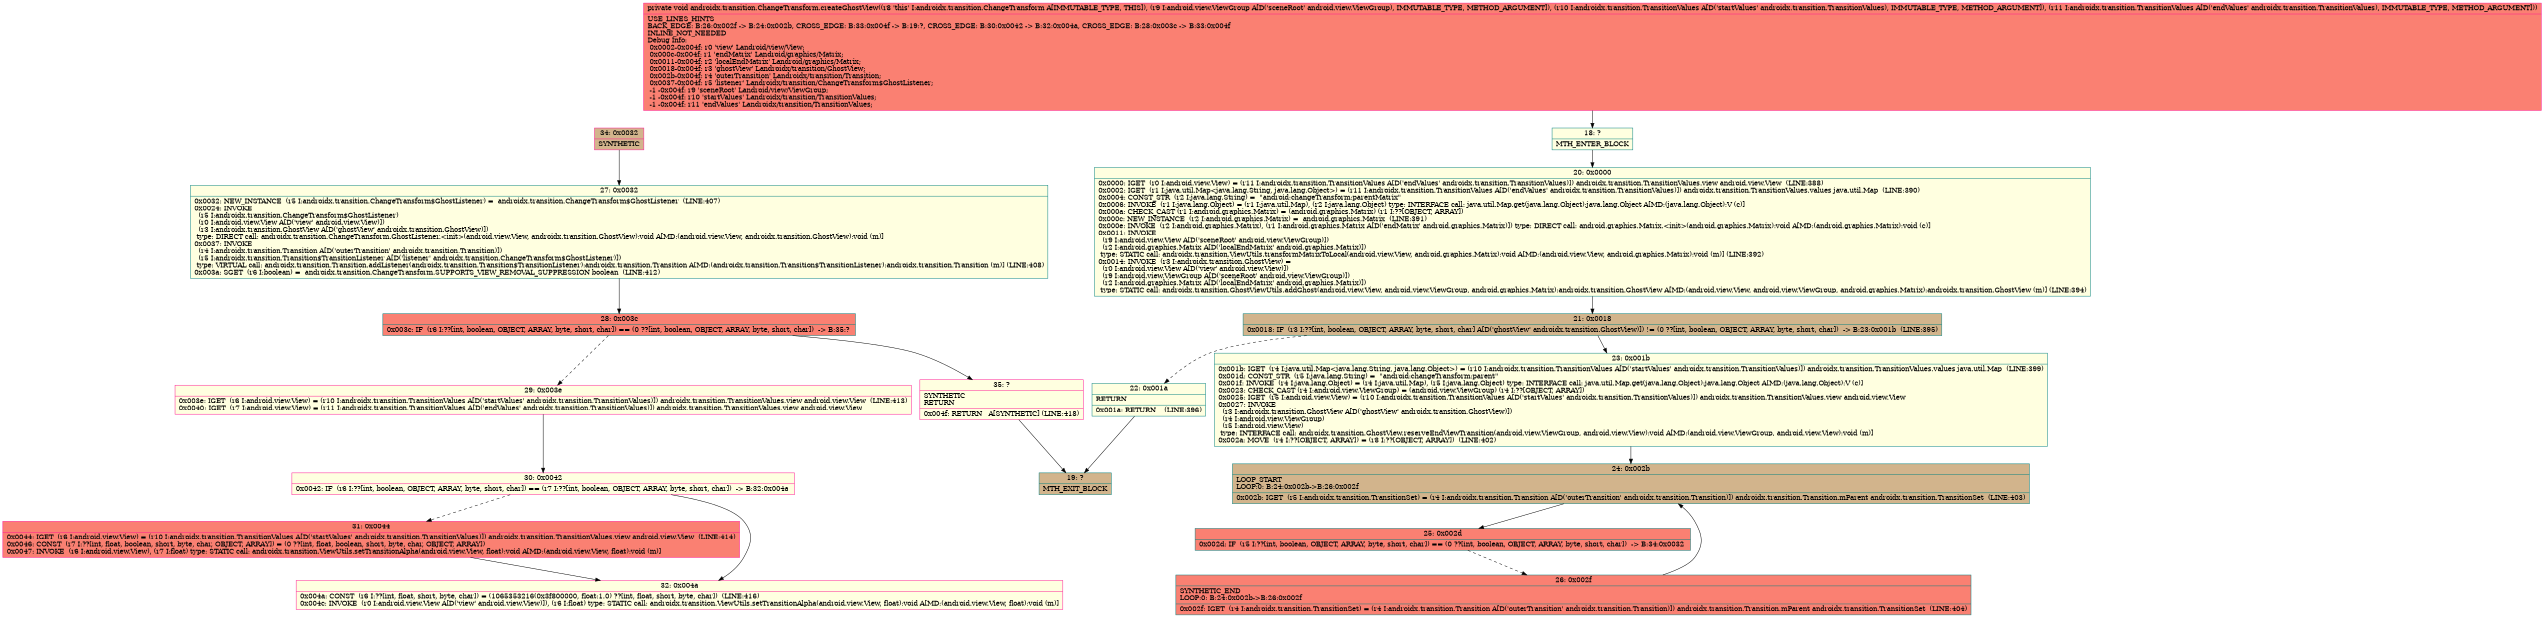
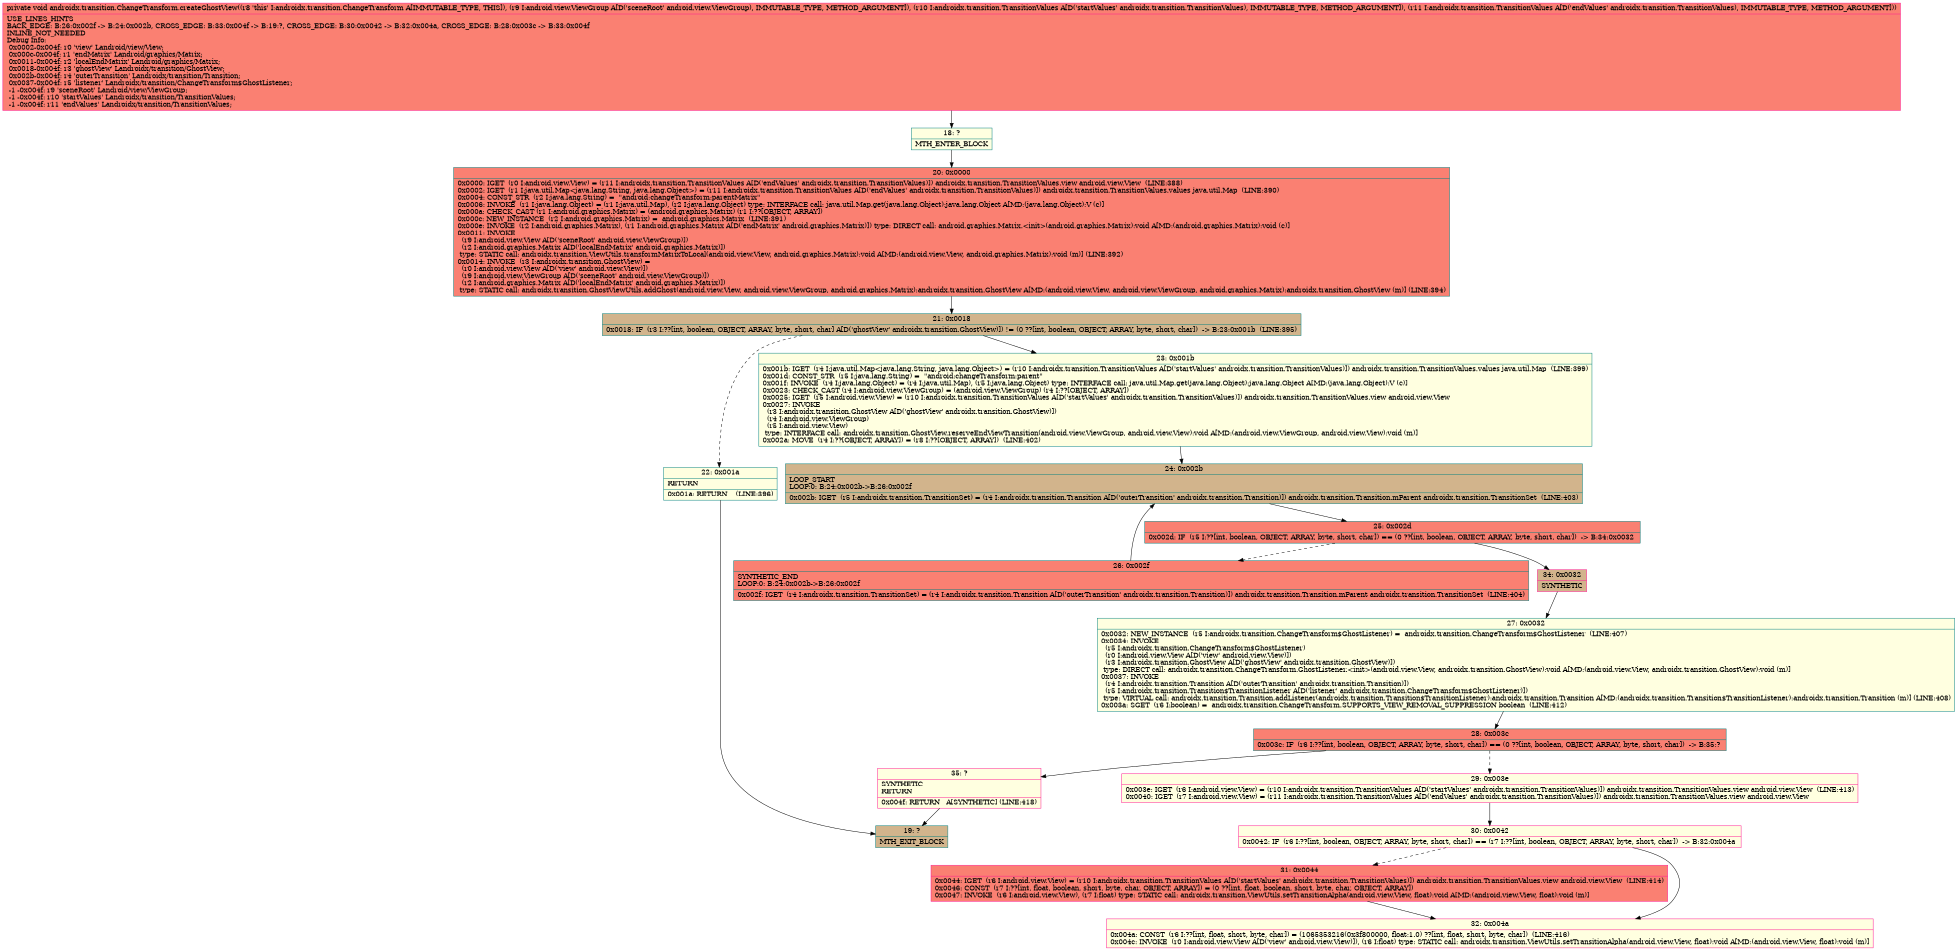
(225, 209) -> (1132, 641)
(1592, 232) -> (952, 232)
none -> (1511, 552)
